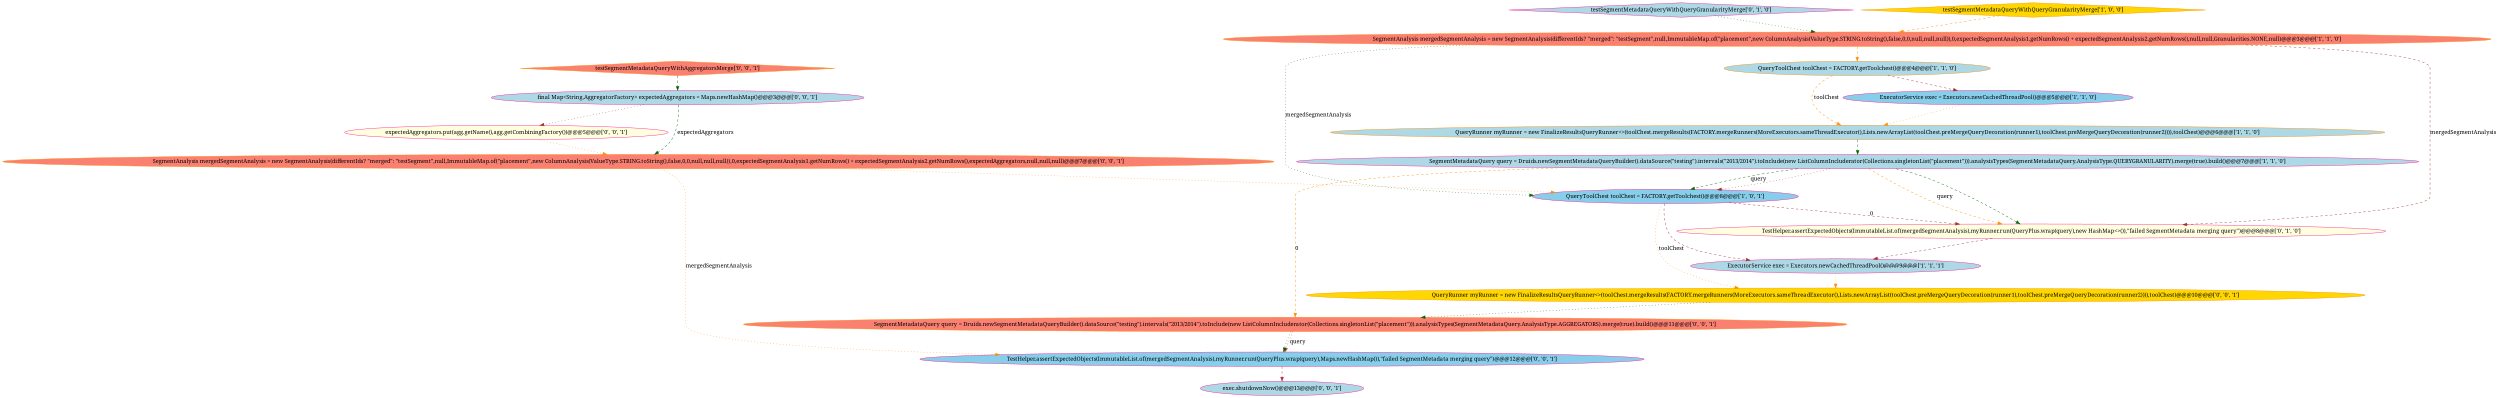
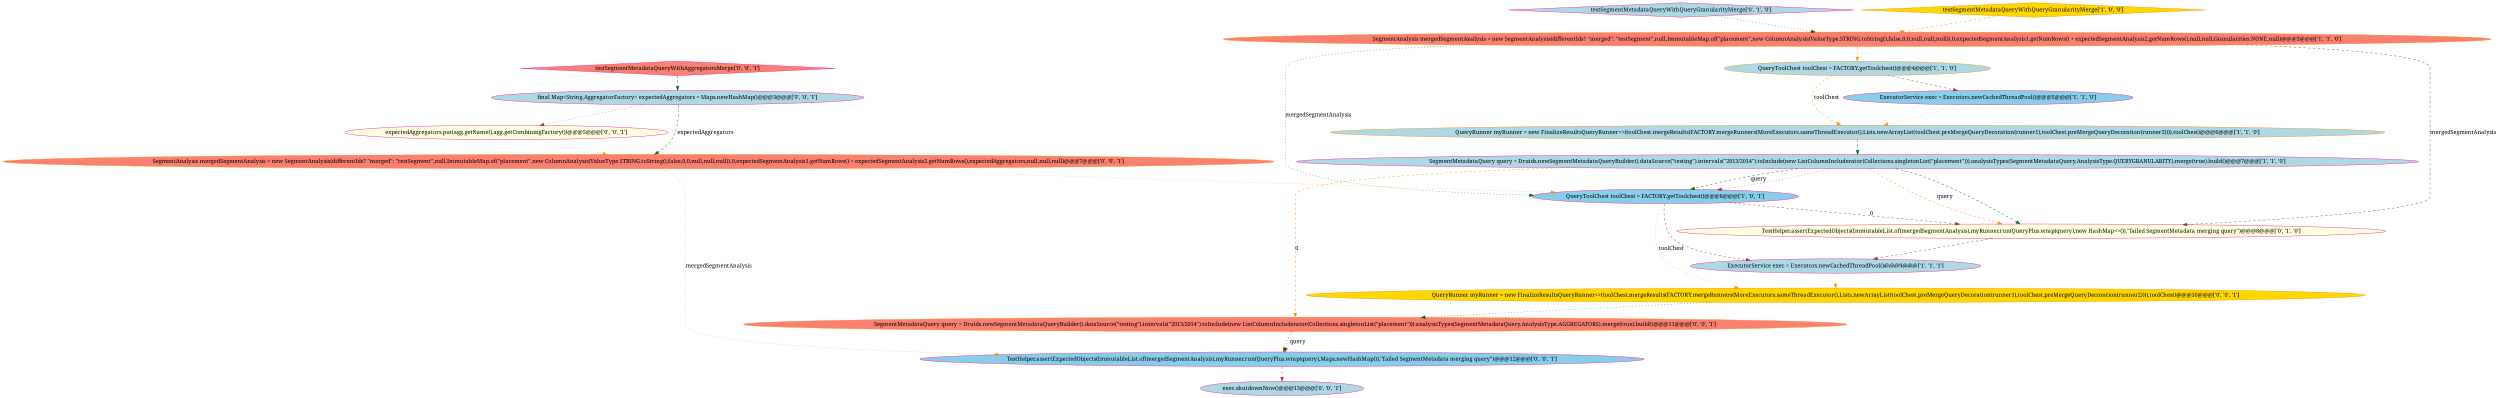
(678, 68) -> (678, 68)
